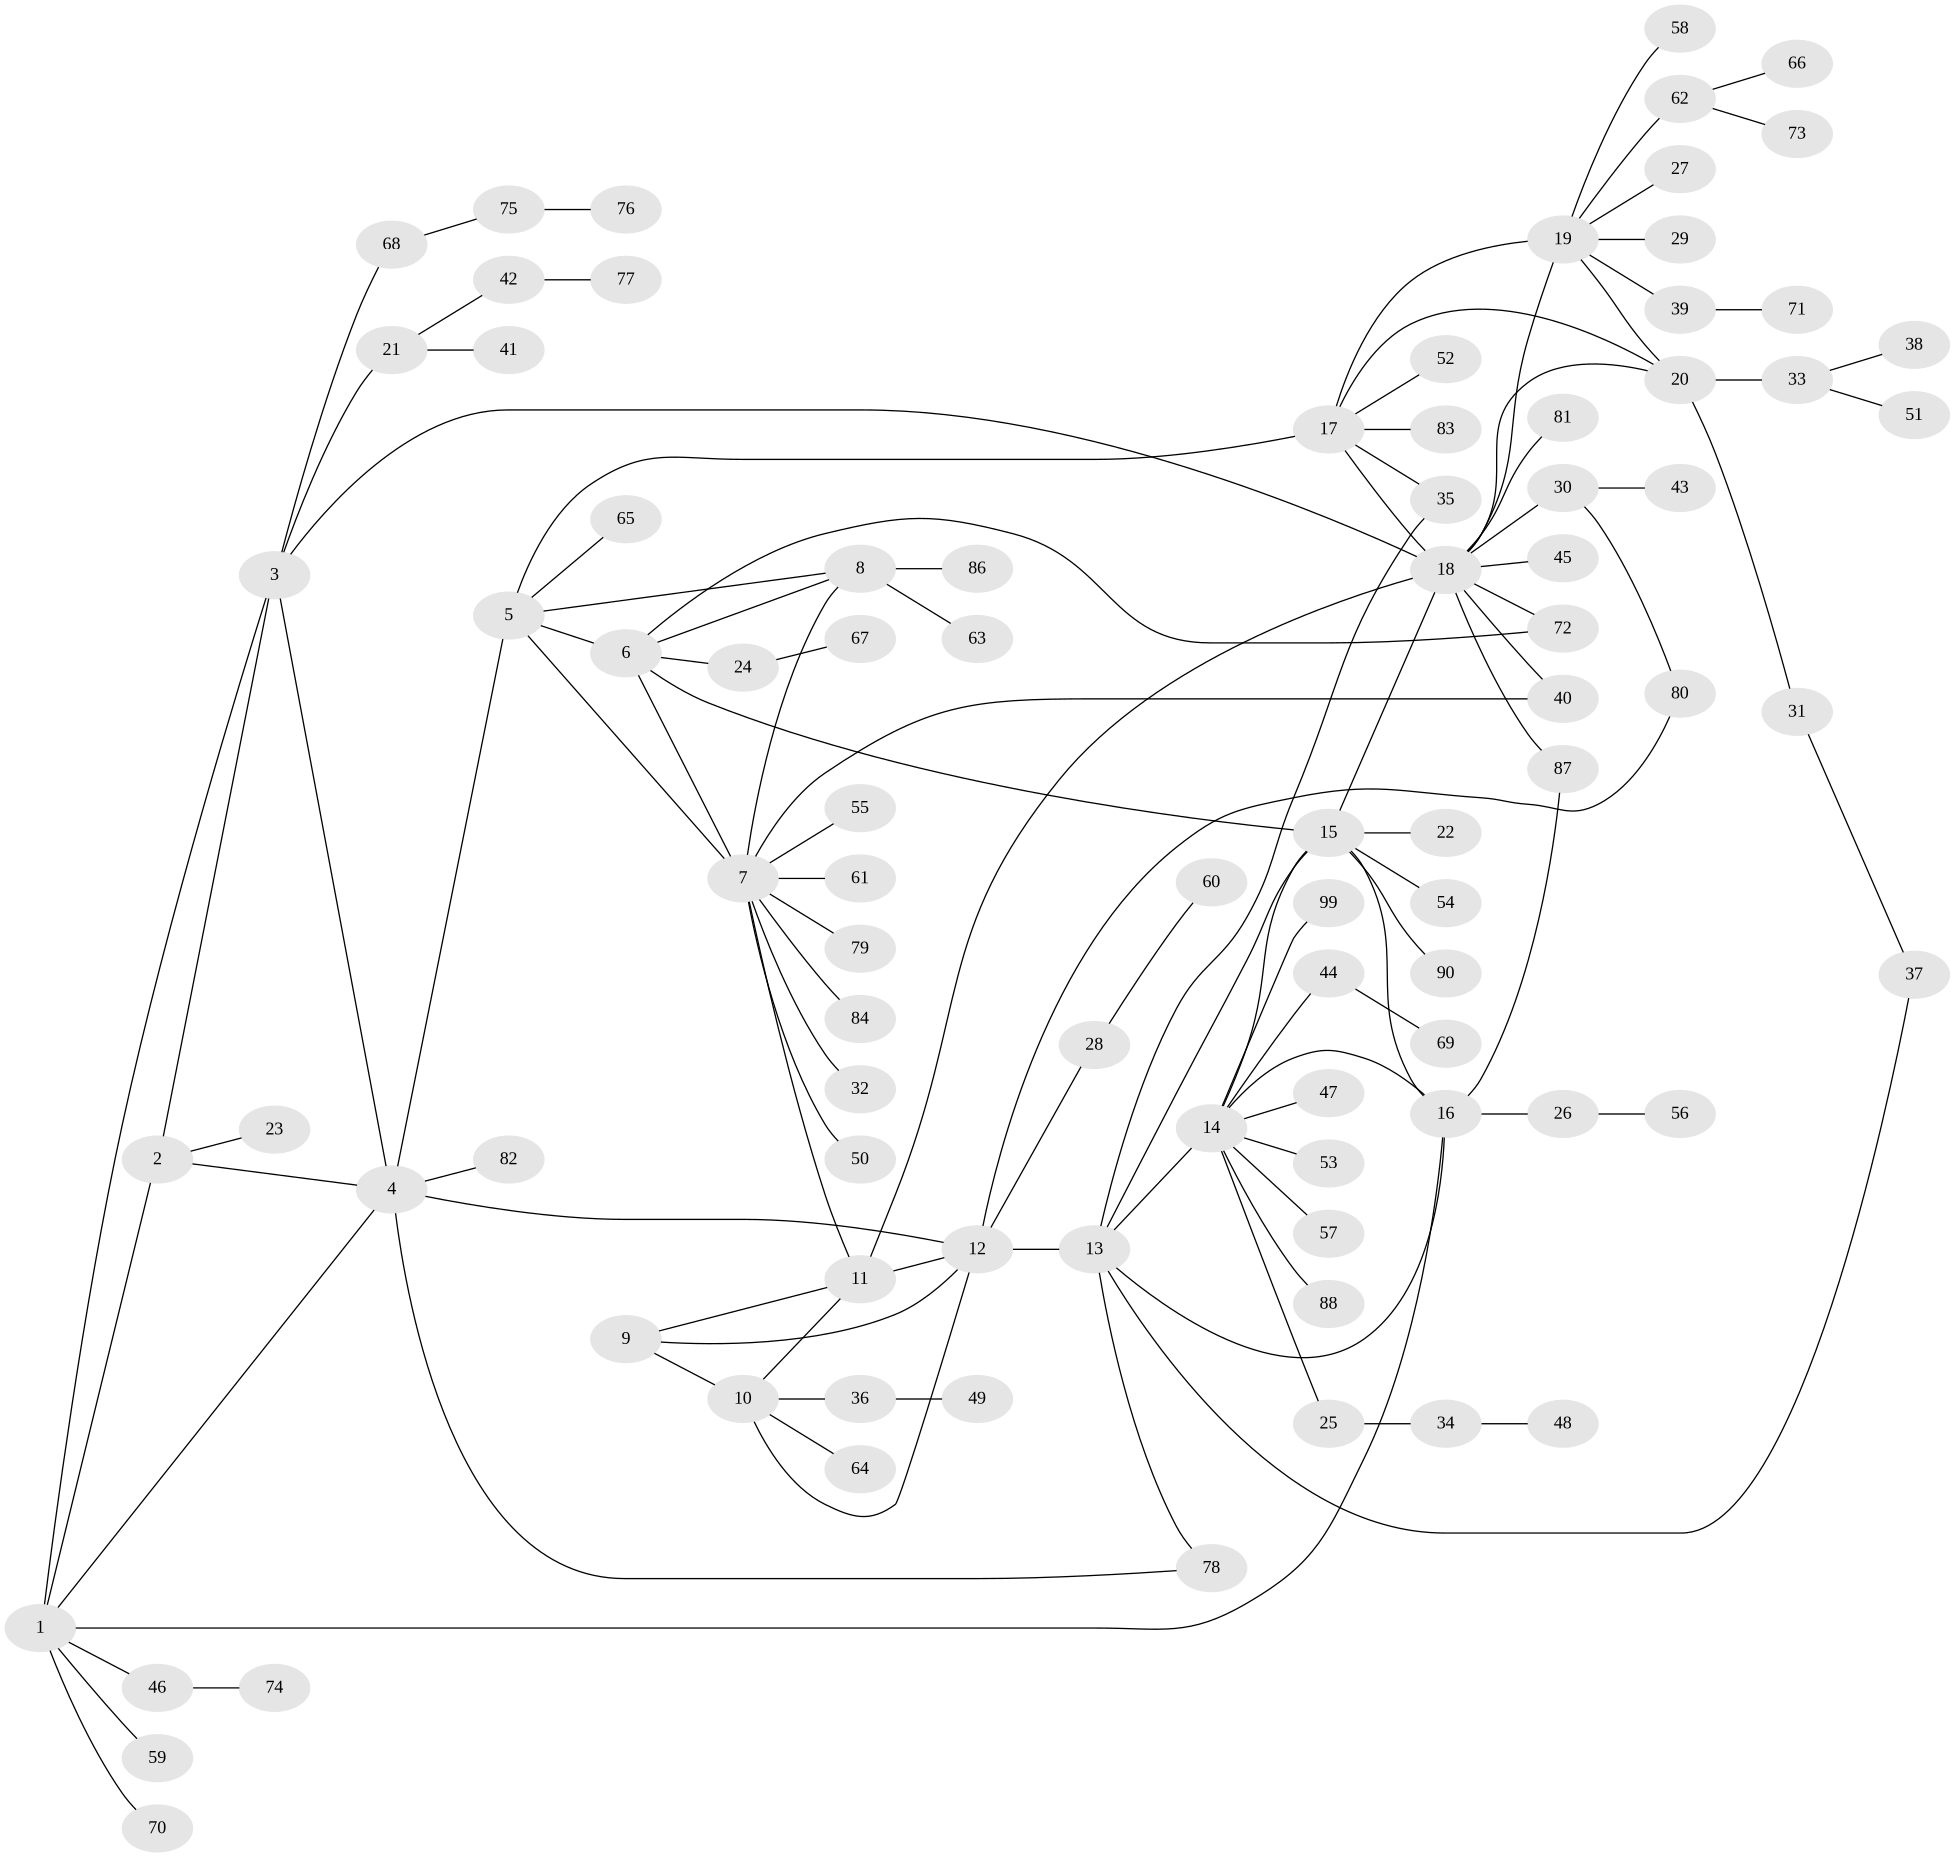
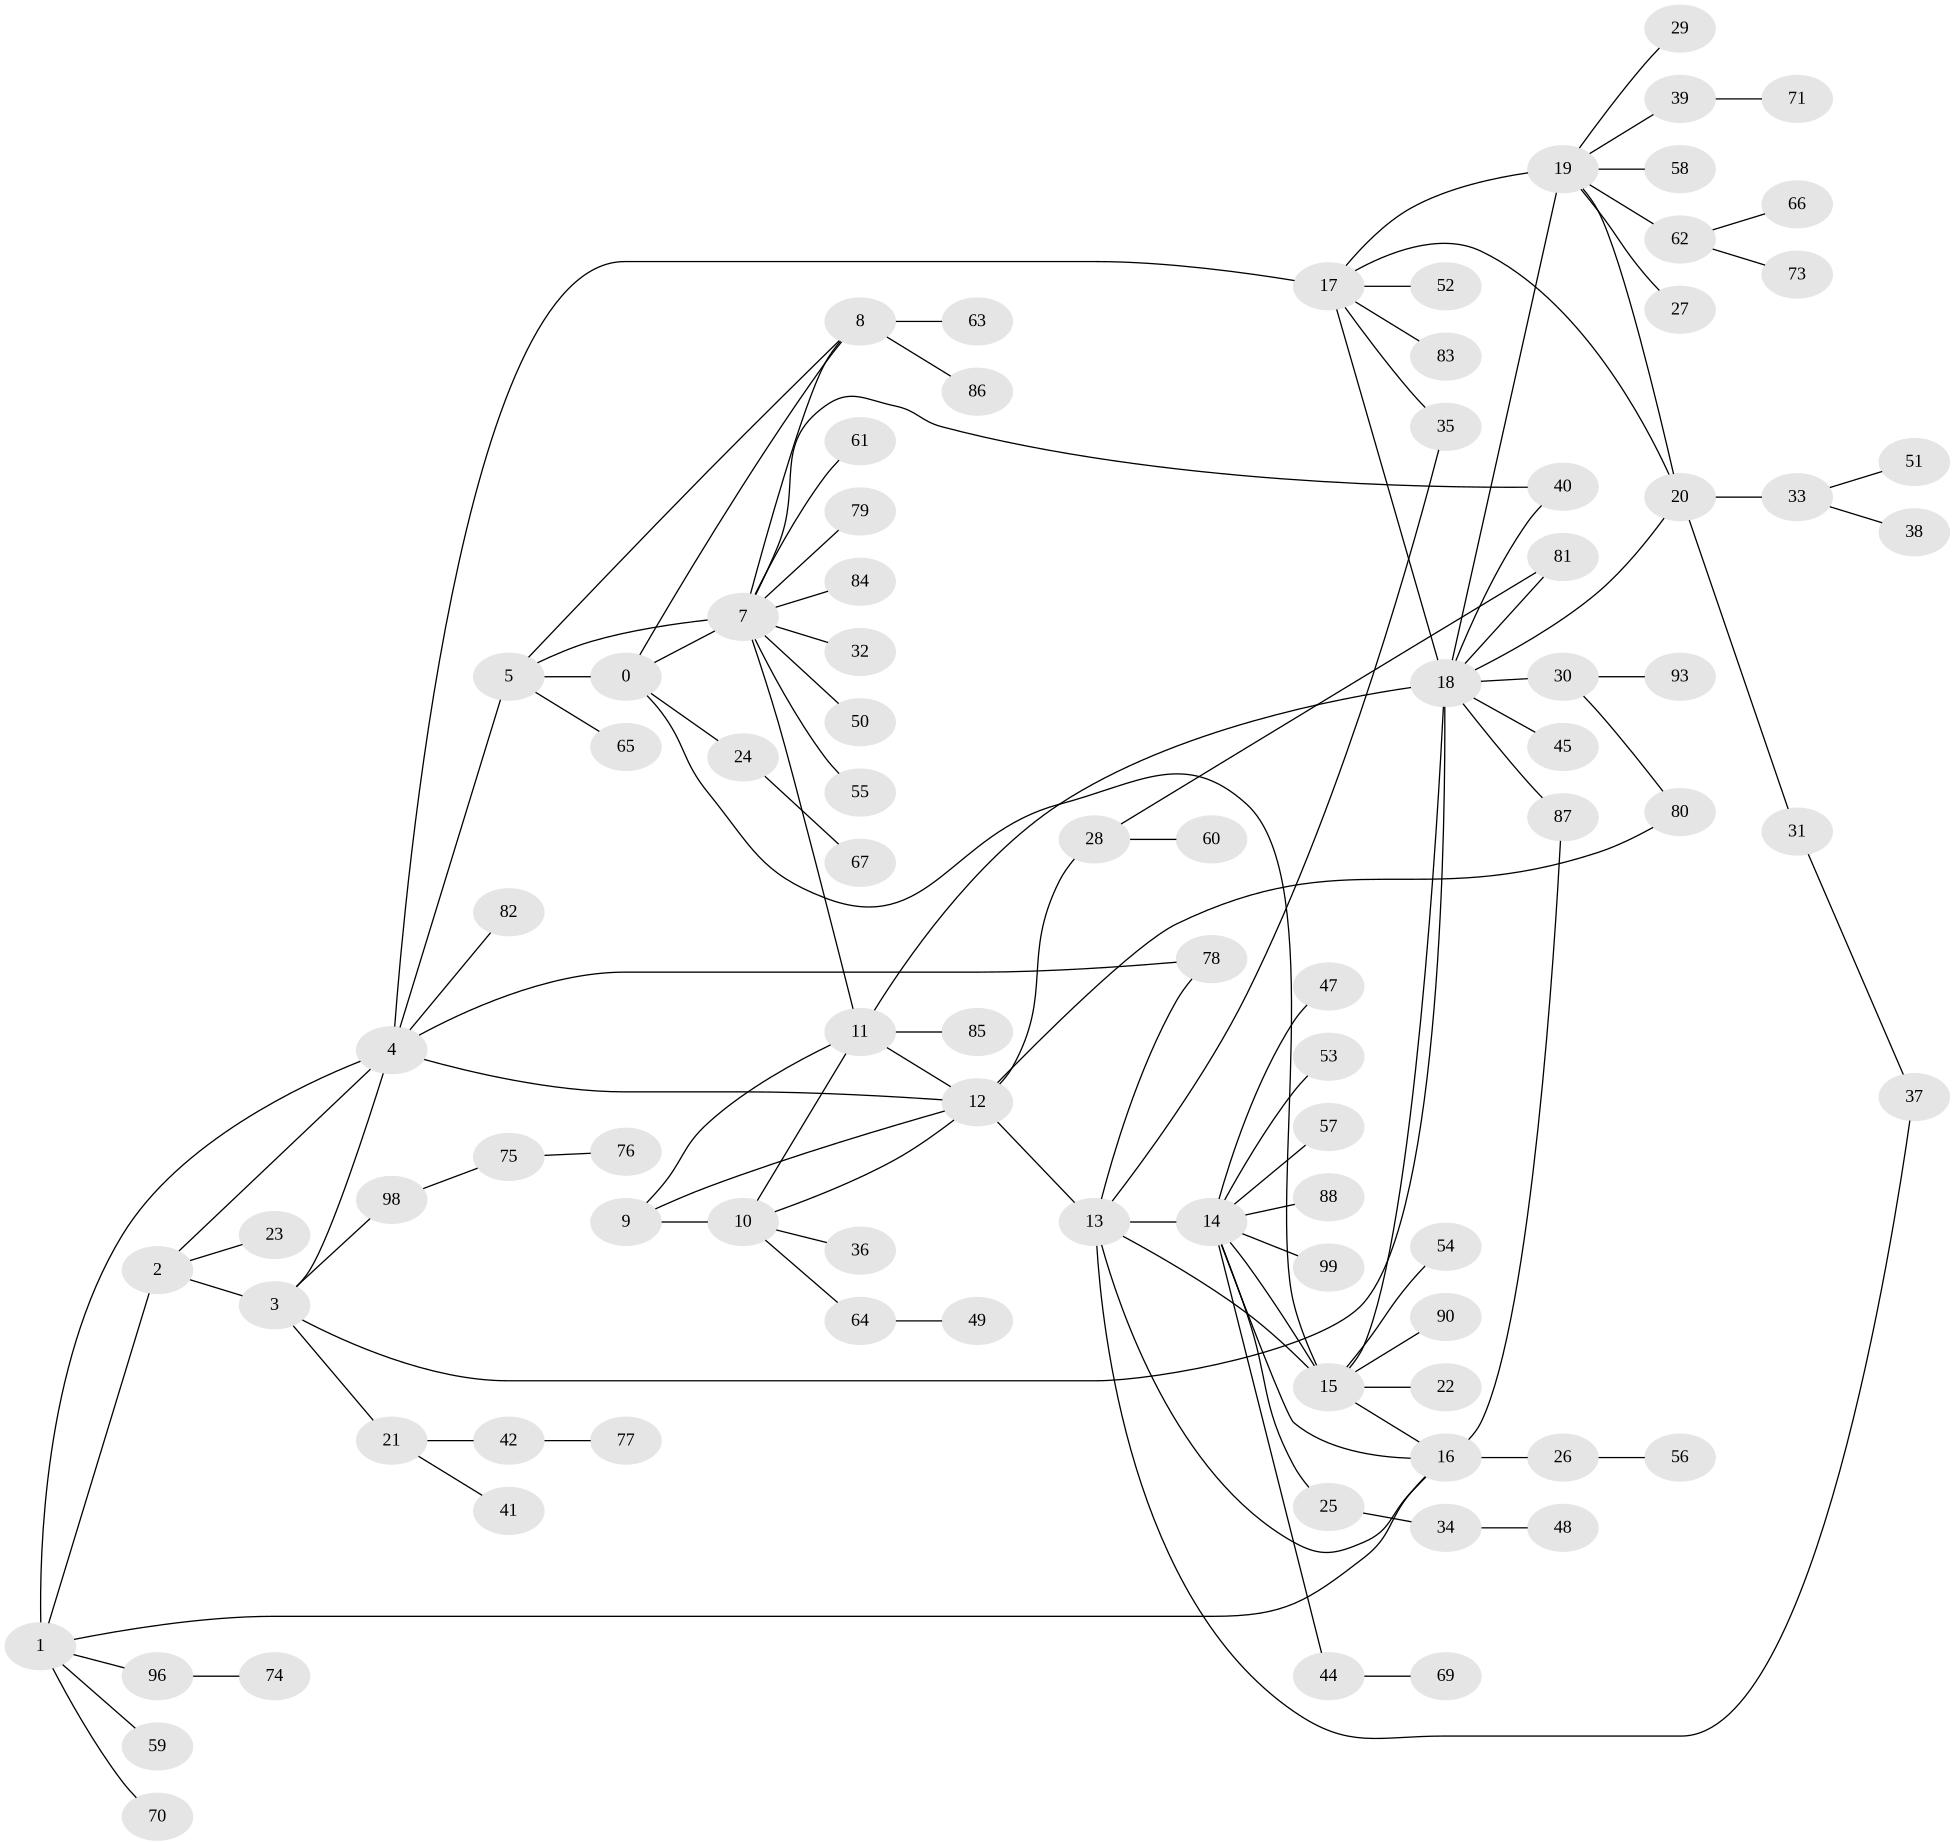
(392, 245) -> (392, 1200)
(874, 459) -> (560, 303)
(1680, 488) -> (1680, 677)
(1563, 629) -> none
(626, 653) -> (626, 677)
none -> (1339, 692)
none -> (977, 1032)
(129, 1095) -> none
(919, 1399) -> (919, 1321)
(157, 1688) -> (157, 1676)
